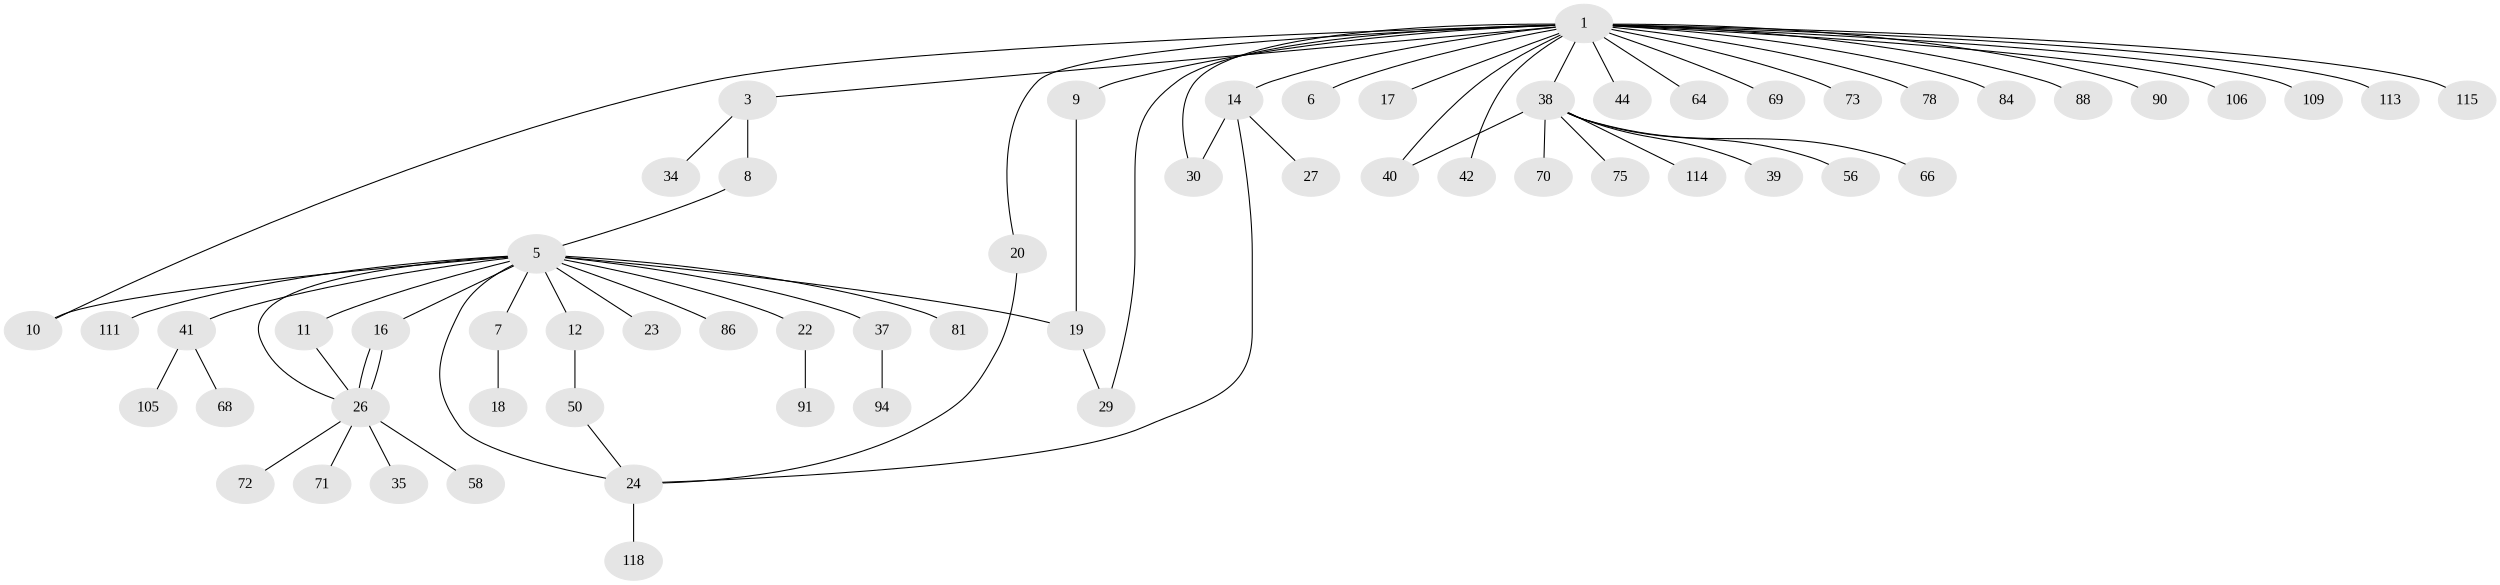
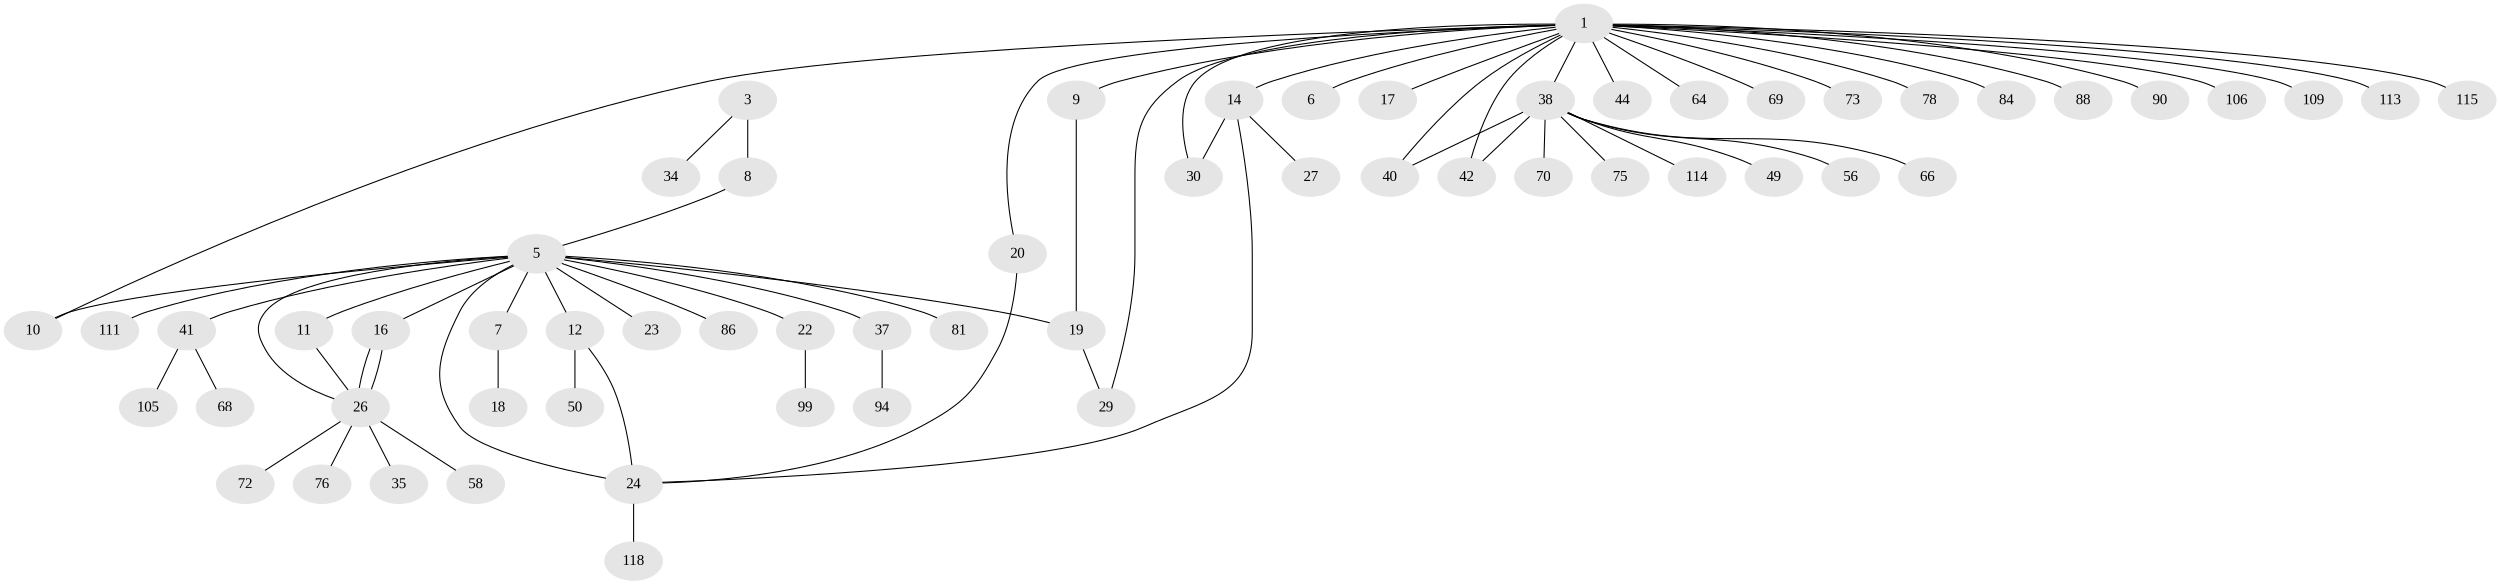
(1166, 62) -> none
none -> (1506, 139)
(1774, 177) -> (1774, 177)
(805, 407) -> (805, 407)
(604, 446) -> (619, 403)
(322, 484) -> (322, 484)
